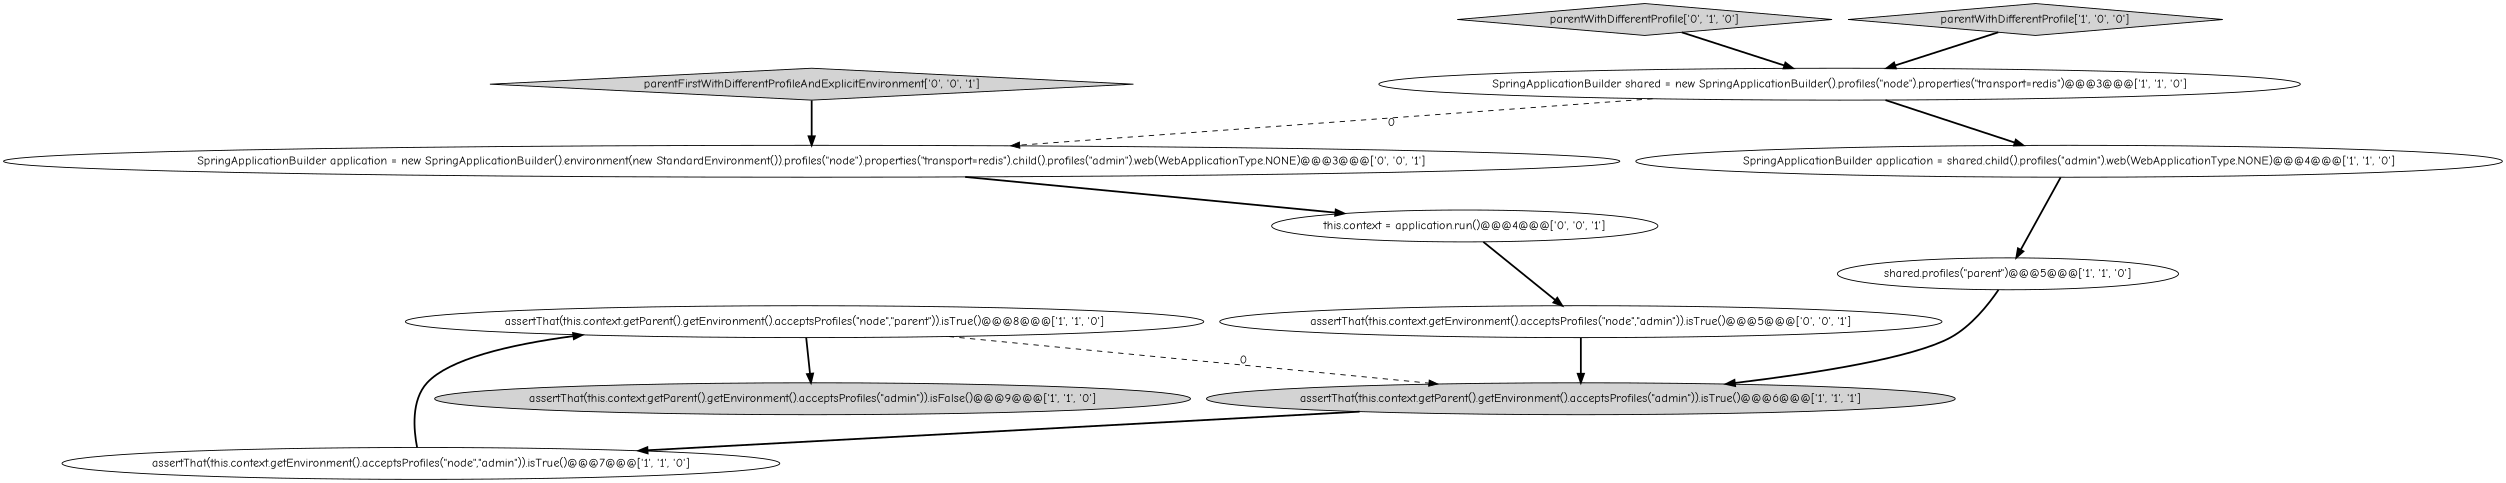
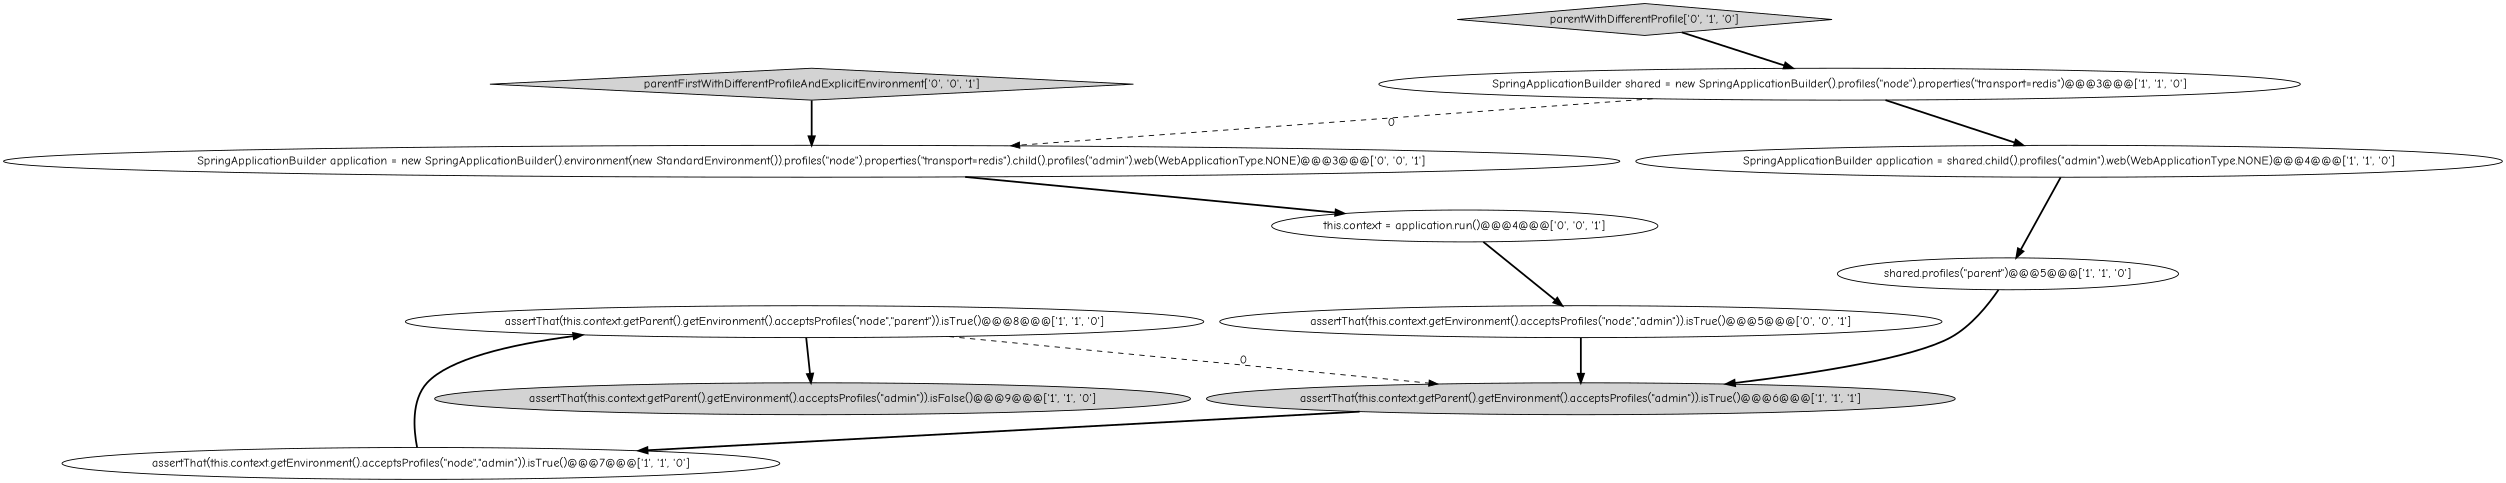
(2035, 19) -> none
